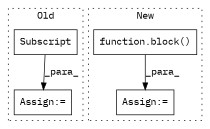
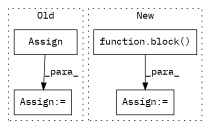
(46, 42) -> (46, 42)
